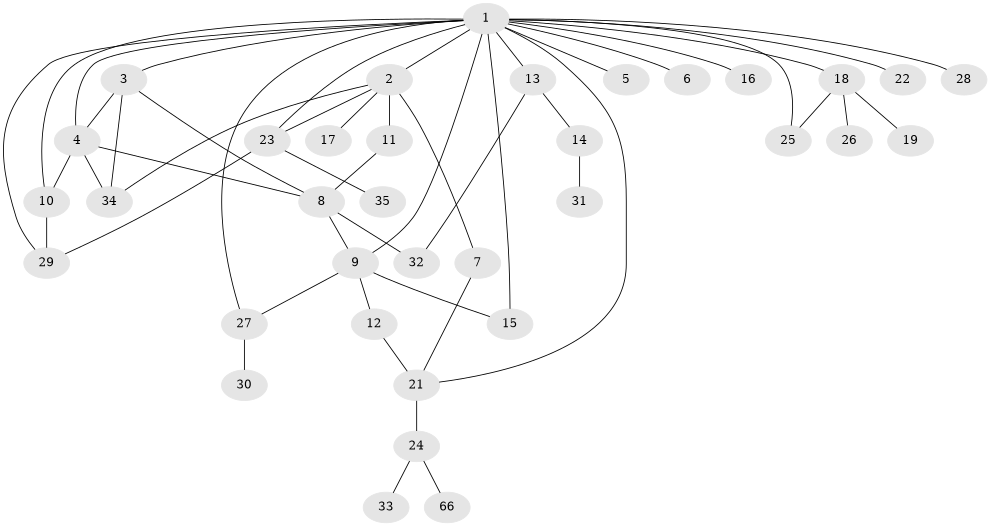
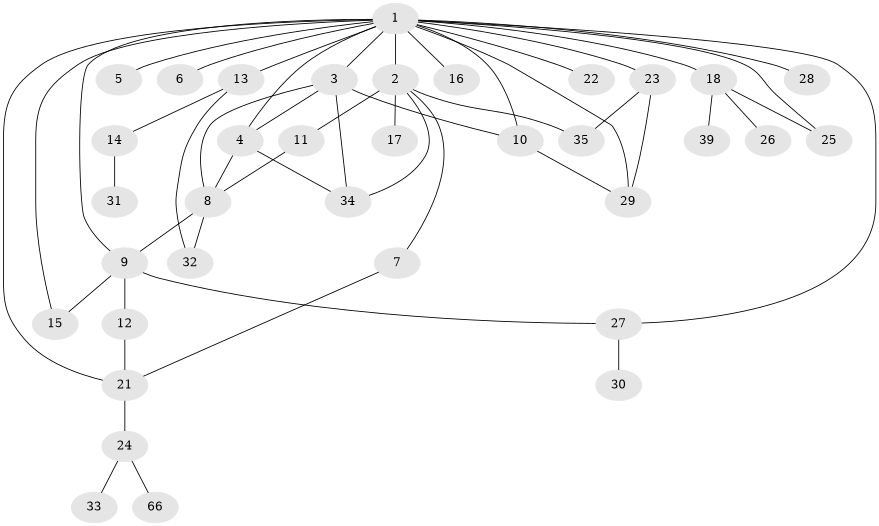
(328, 110) -> (488, 110)
(911, 141) -> (707, 141)
(62, 171) -> (414, 112)
